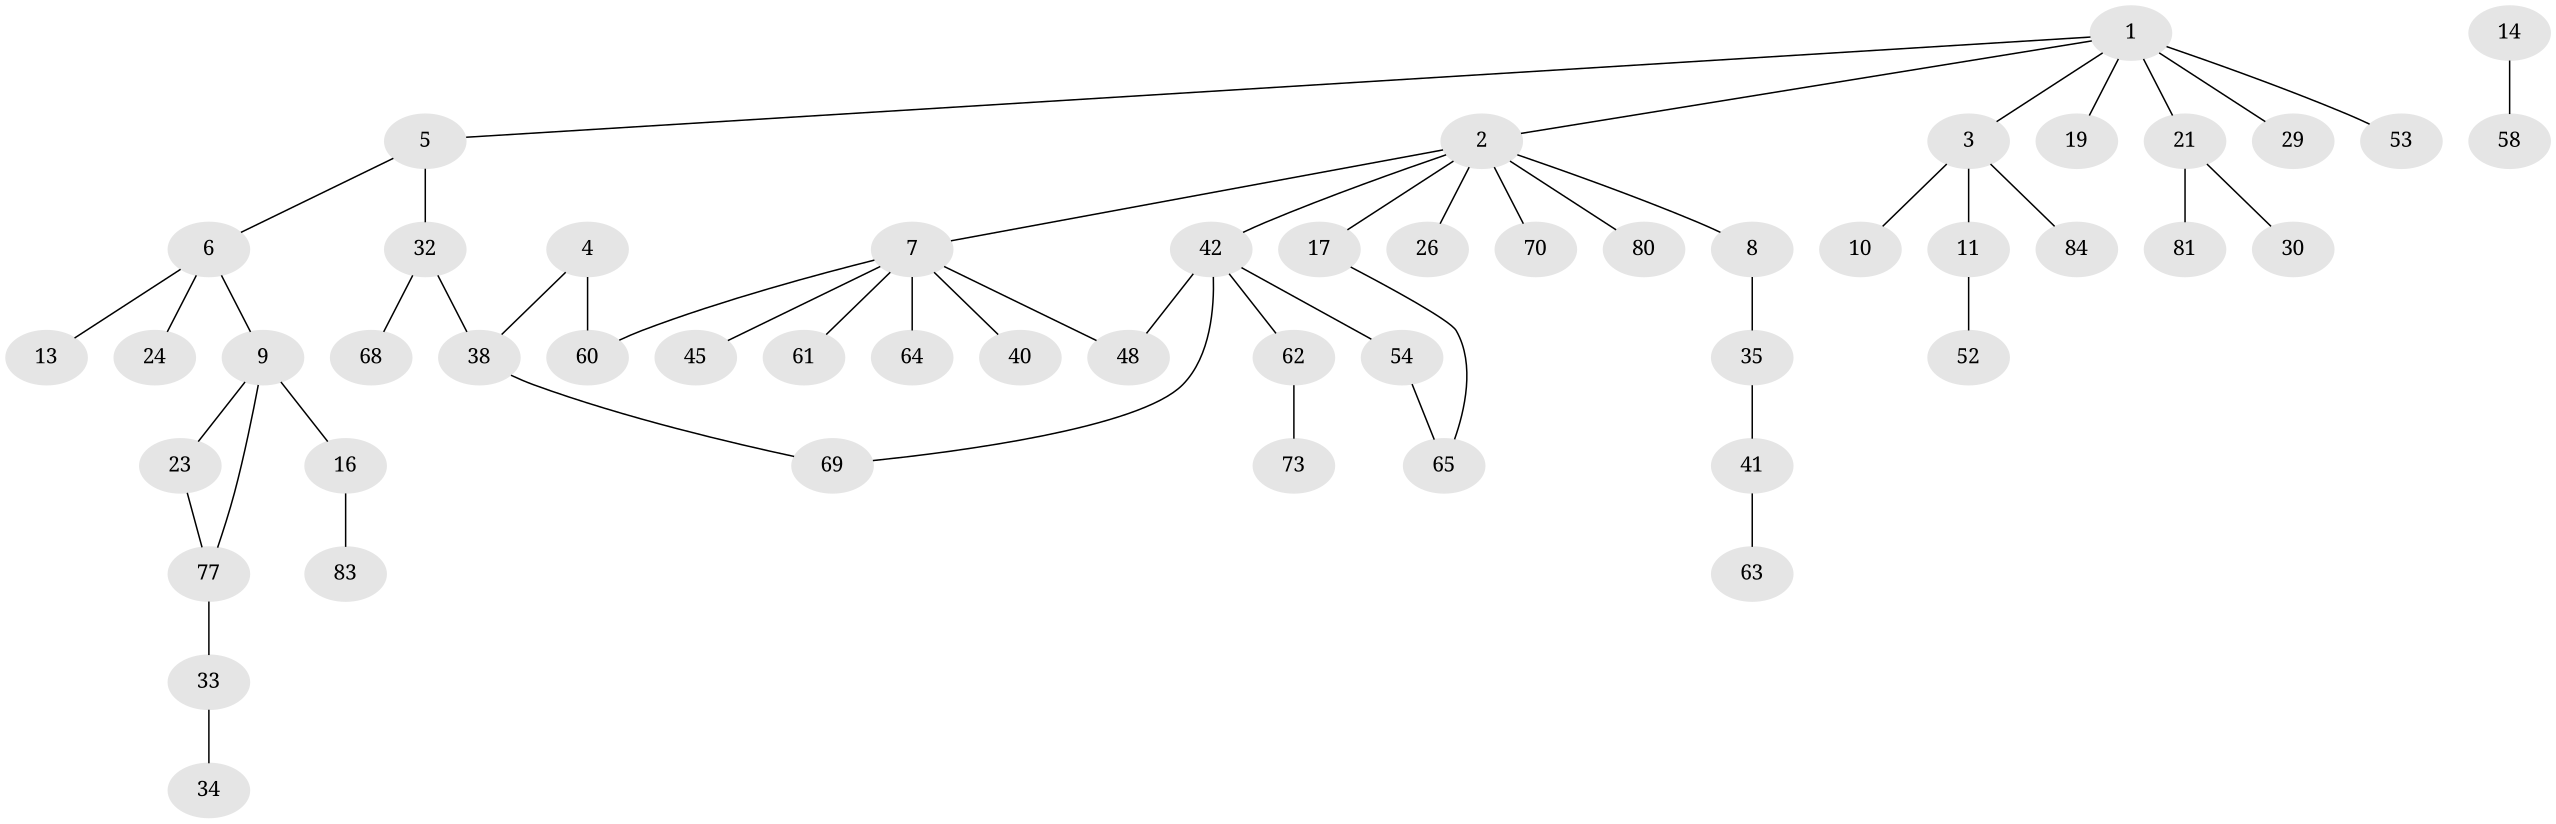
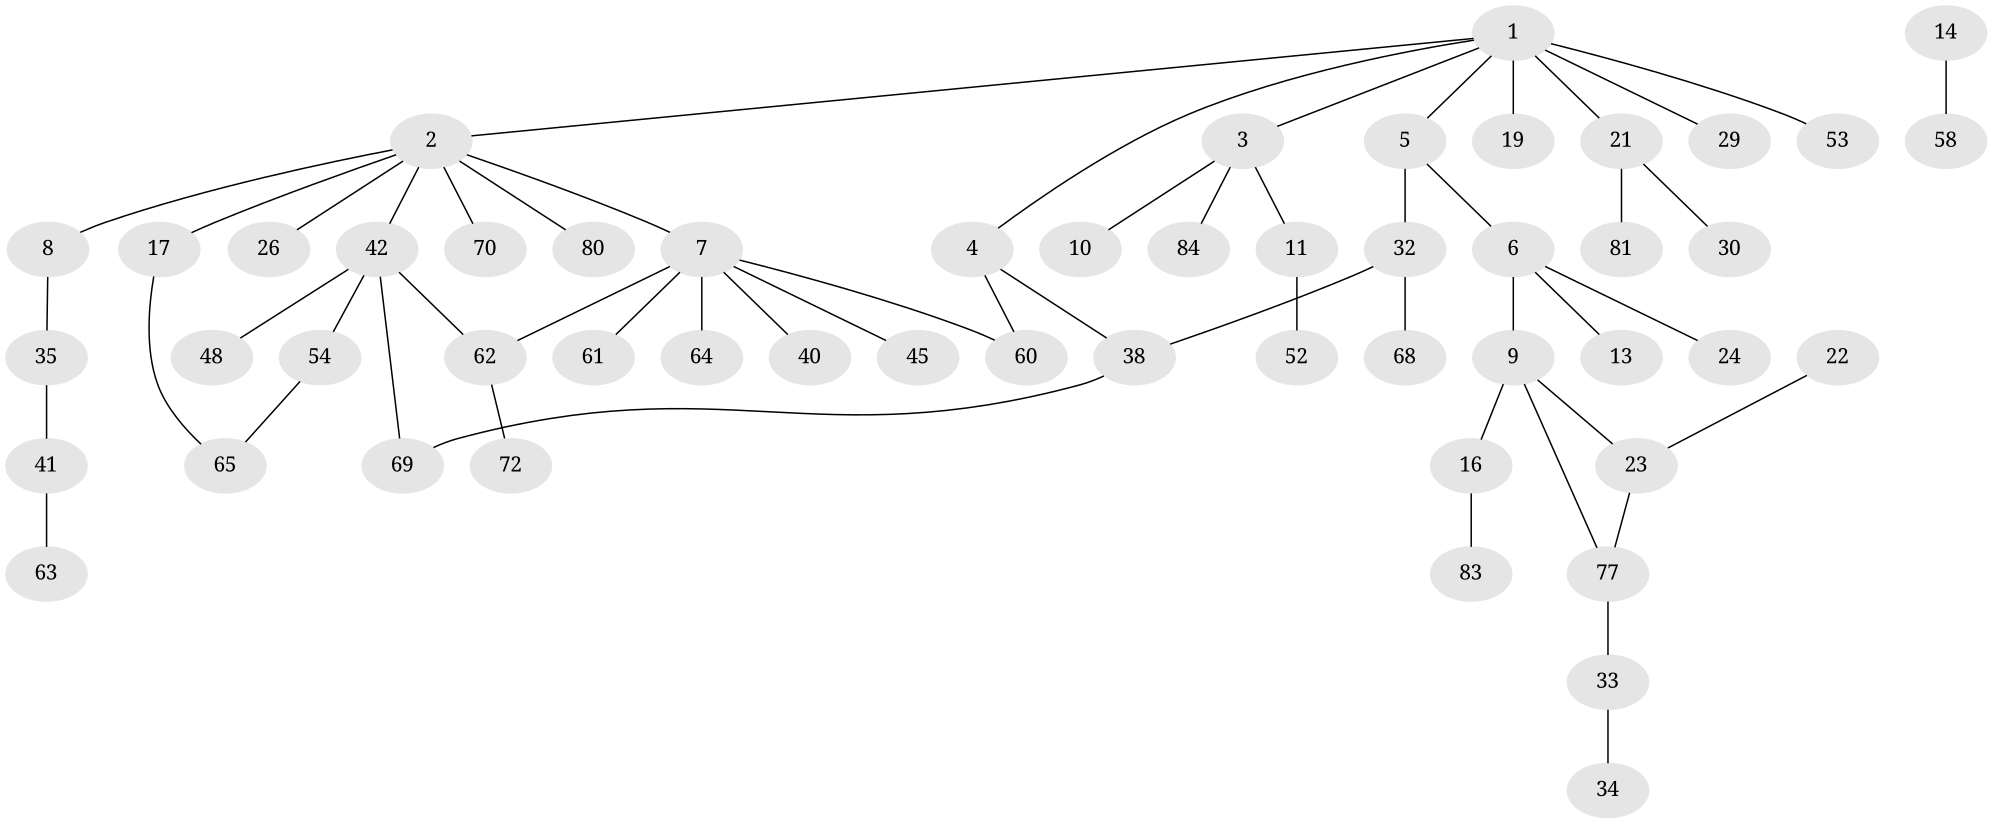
none -> (1223, 101)
(1020, 304) -> (594, 304)
none -> (1838, 358)
(1294, 466) -> (511, 466)
